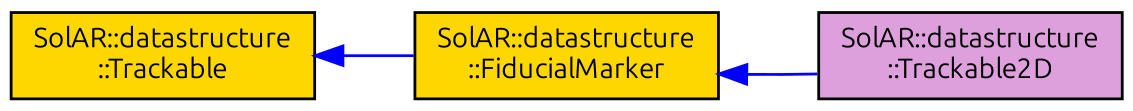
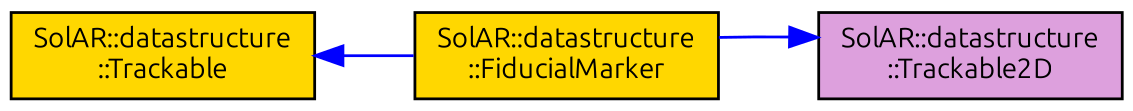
(782, 74) -> (754, 37)
